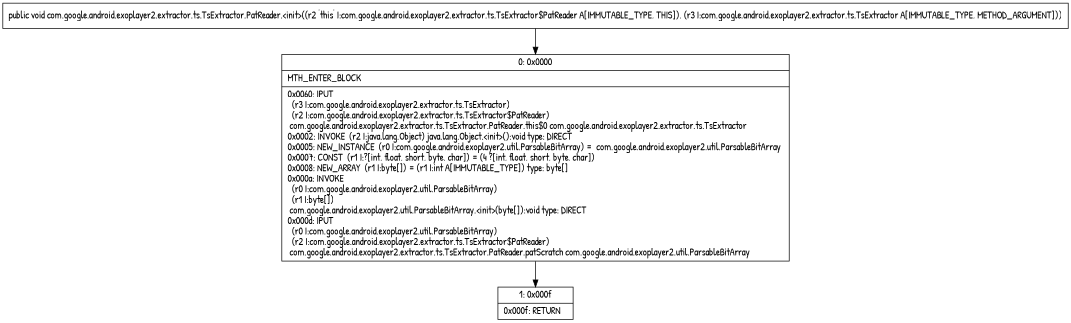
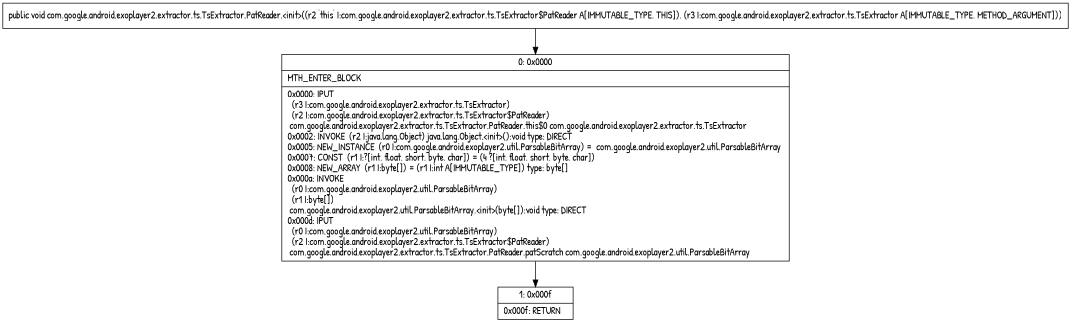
(313, 95) -> (313, 95)
